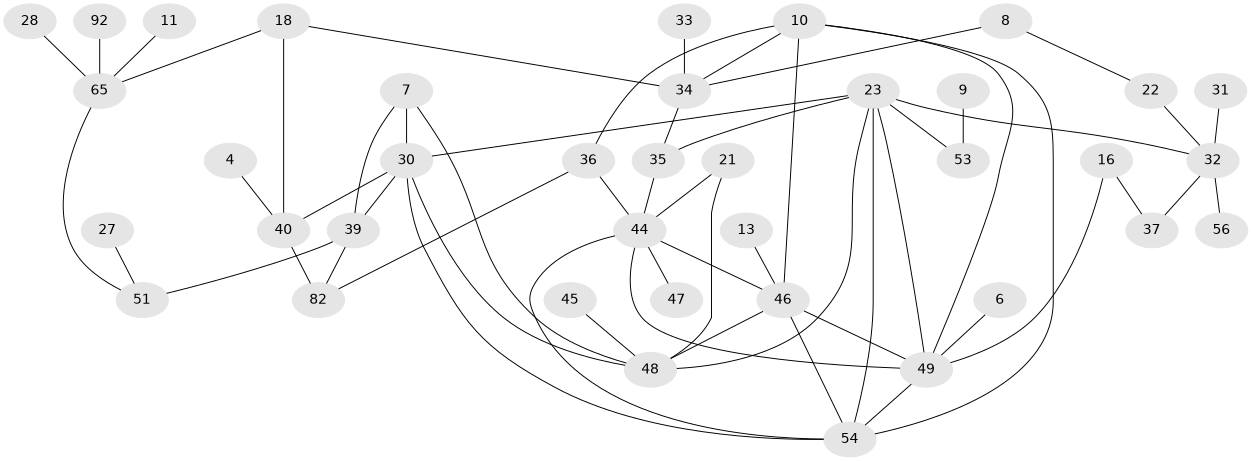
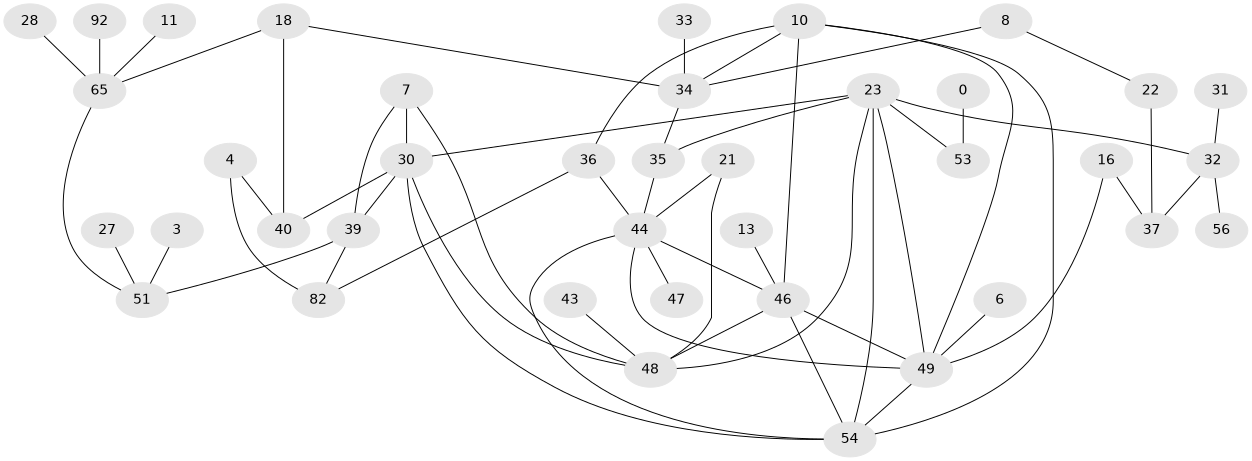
(963, 91) -> (963, 91)
(1182, 126) -> (1152, 161)
none -> (177, 230)
(301, 265) -> (247, 244)
(570, 300) -> (570, 300)
